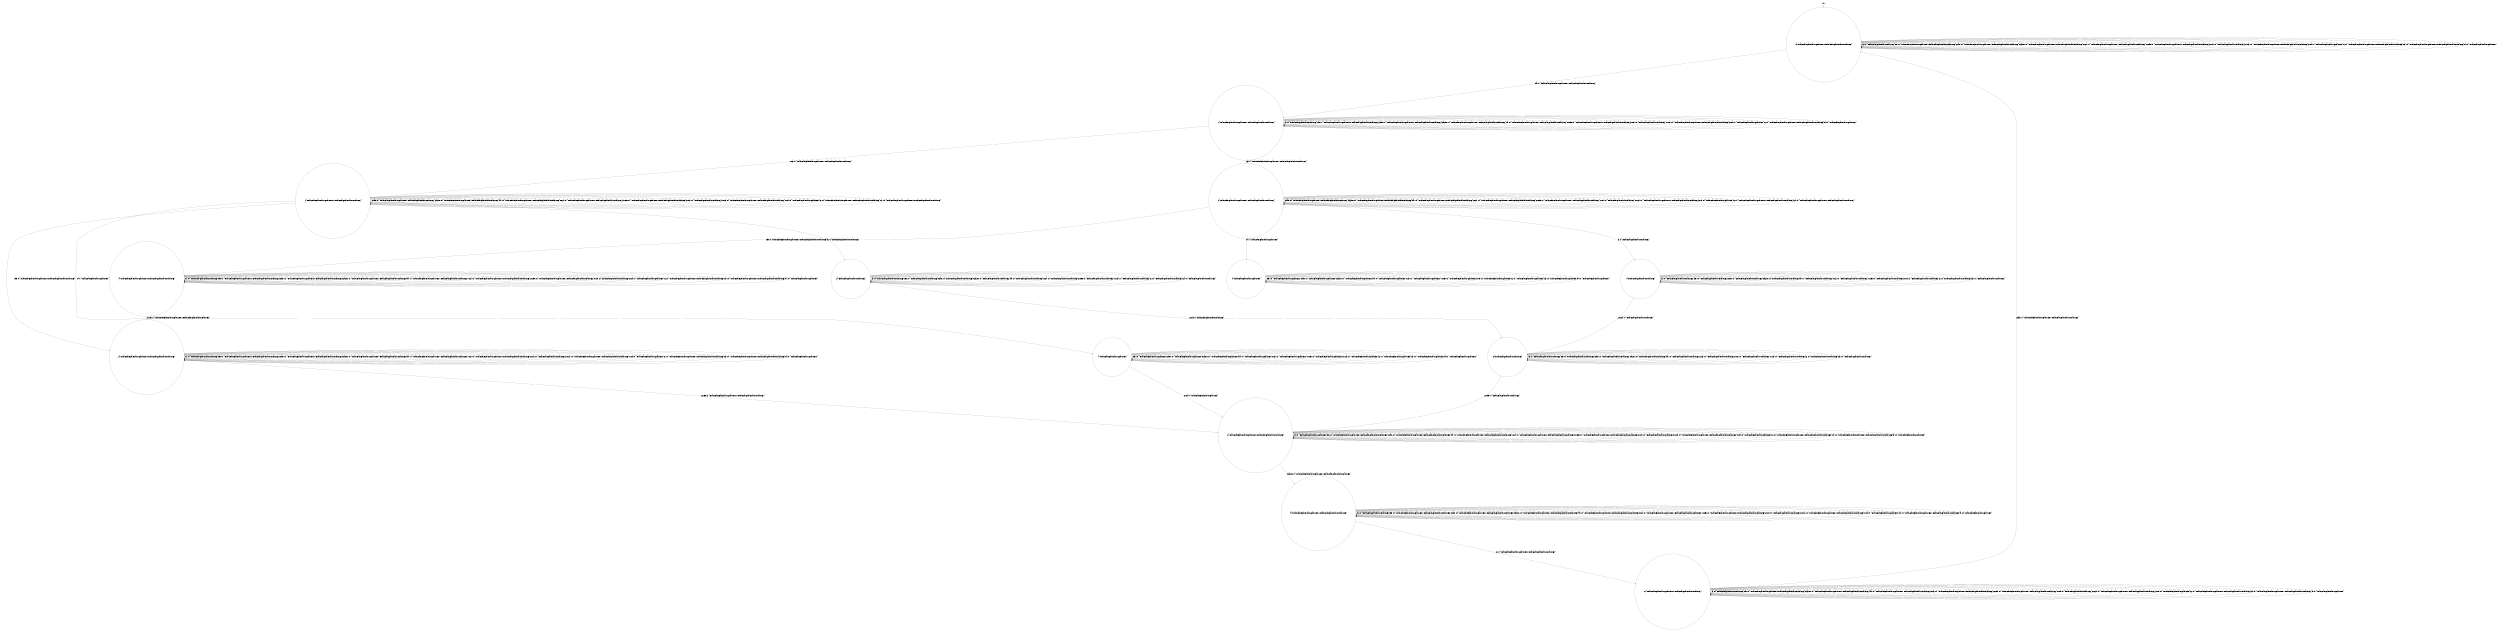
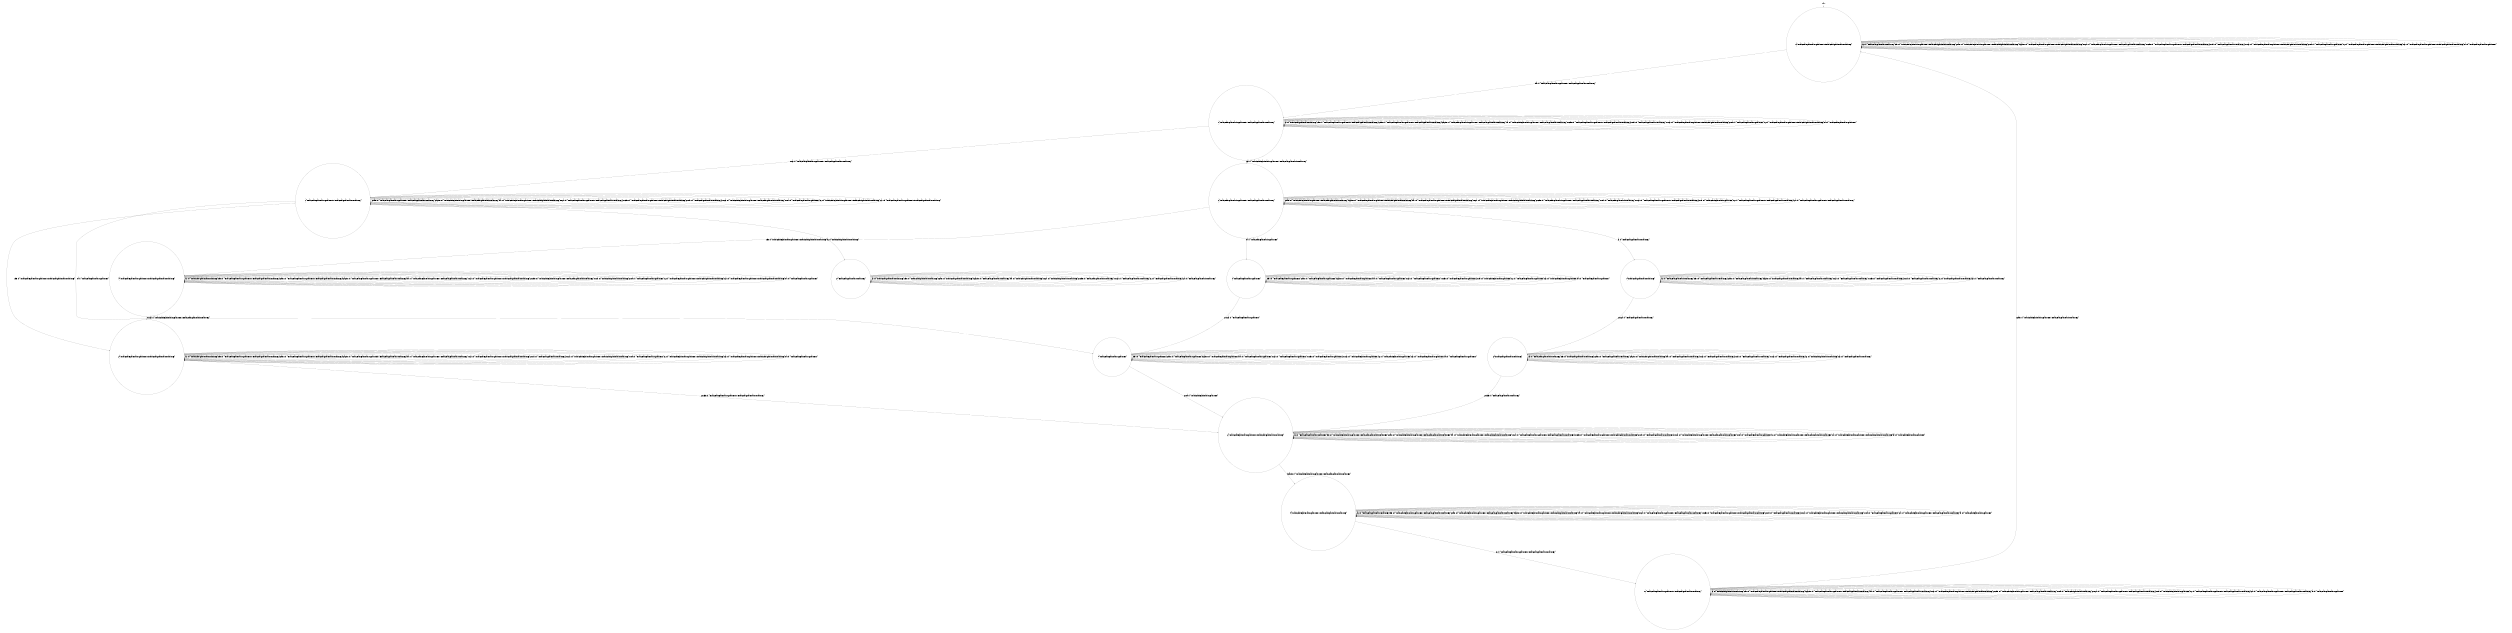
(1189, 318) -> none
none -> (1193, 337)
